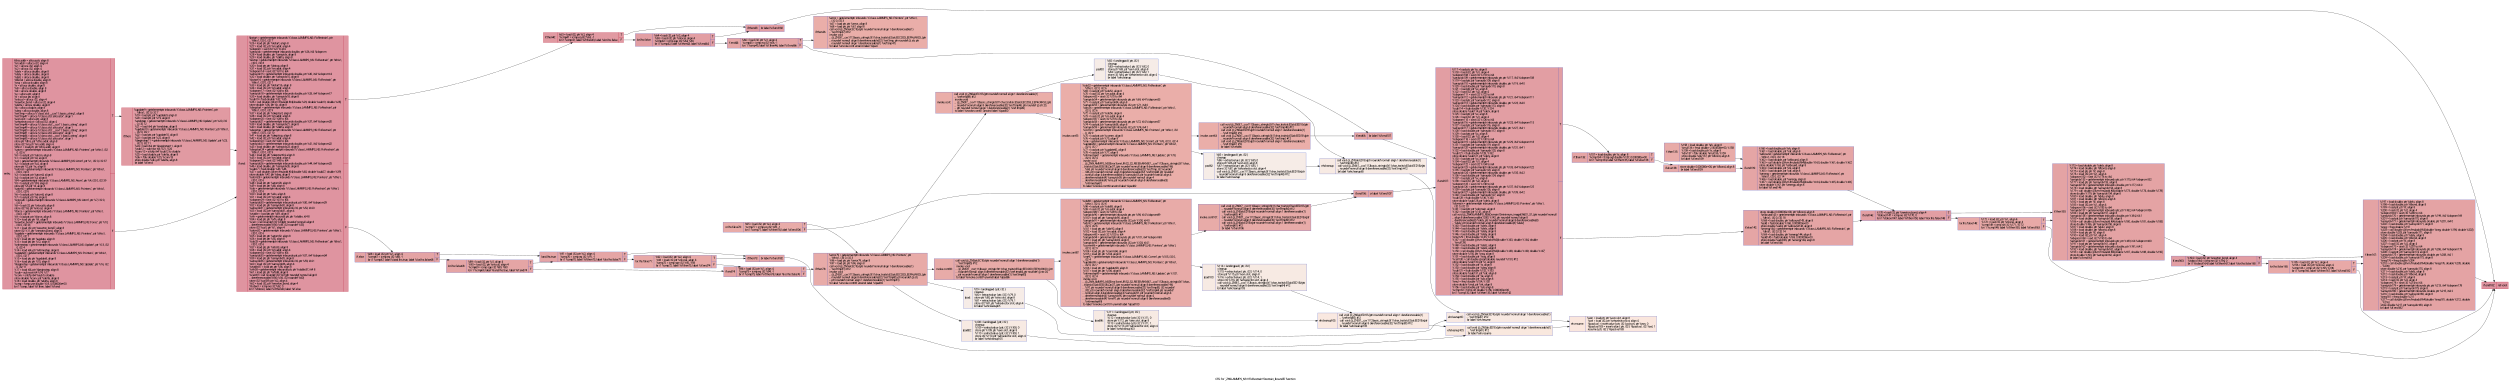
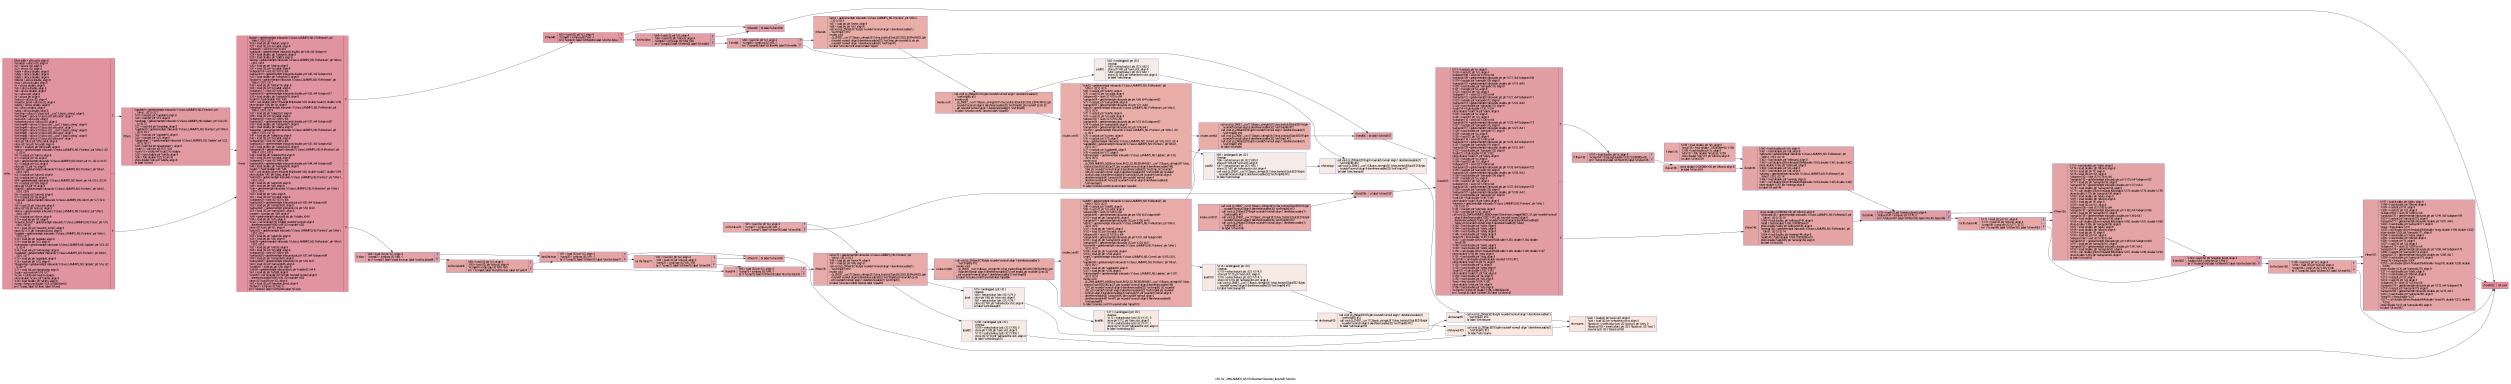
(934, 184) -> (936, 70)
(1198, 233) -> (1194, 175)
